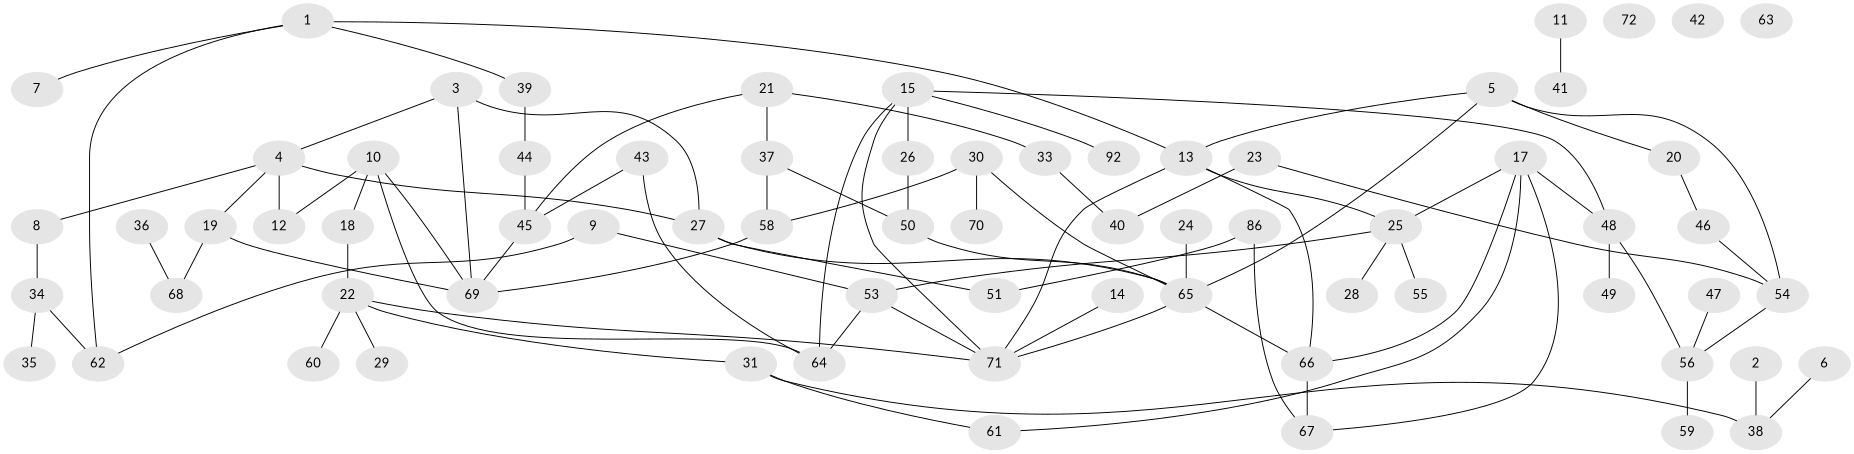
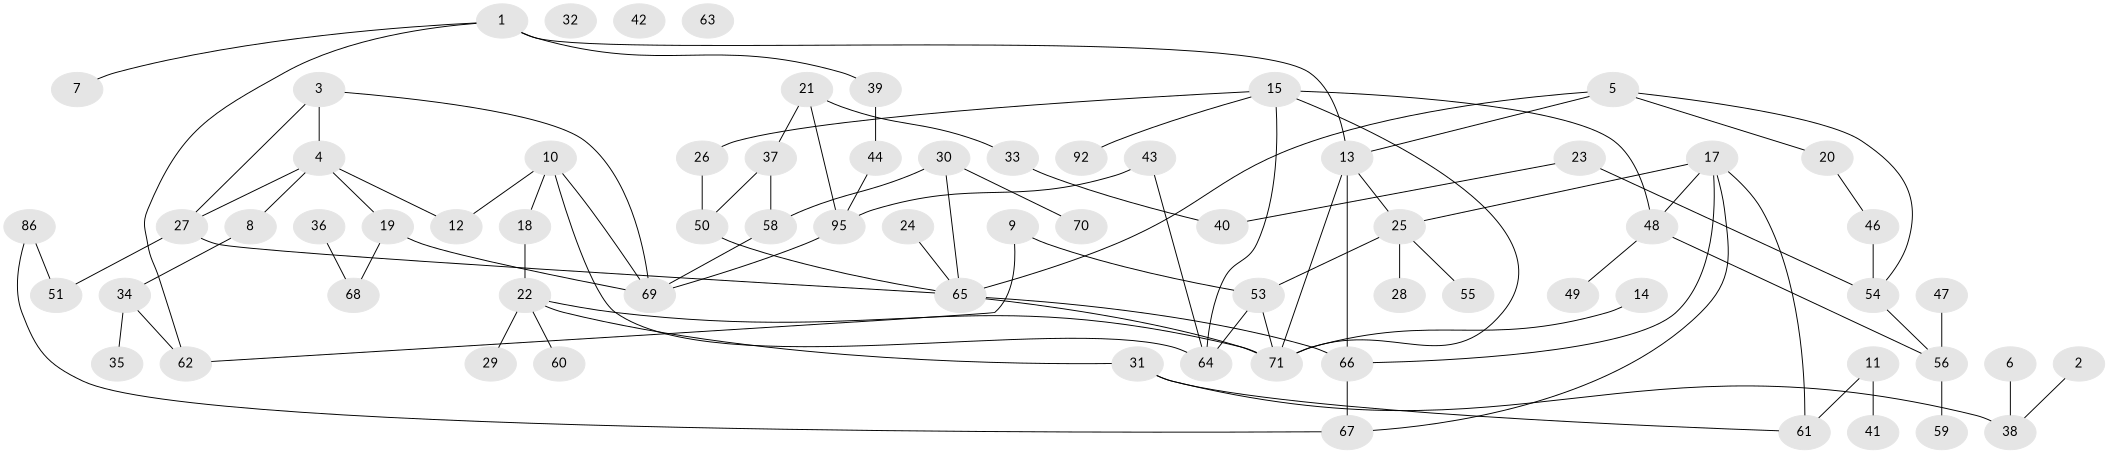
(1629, 21) -> (571, 21)
(525, 227) -> (839, 227)
none -> (1839, 398)
